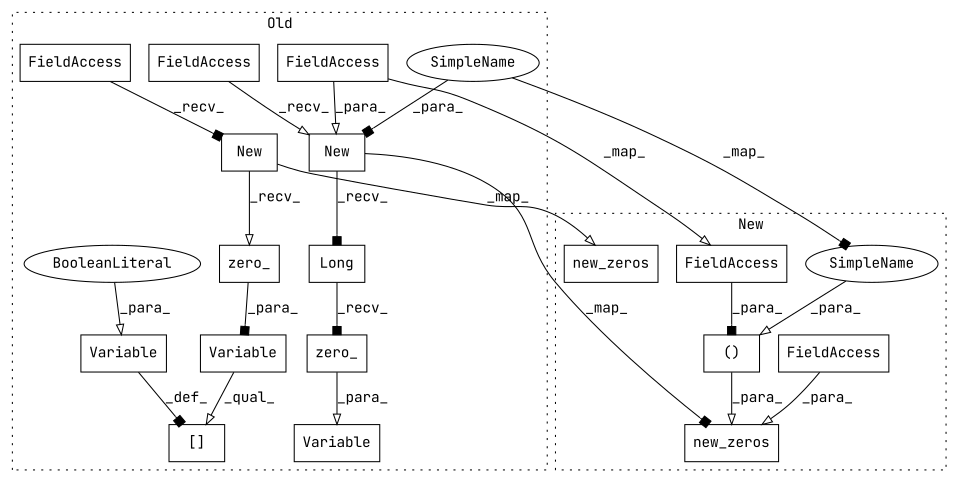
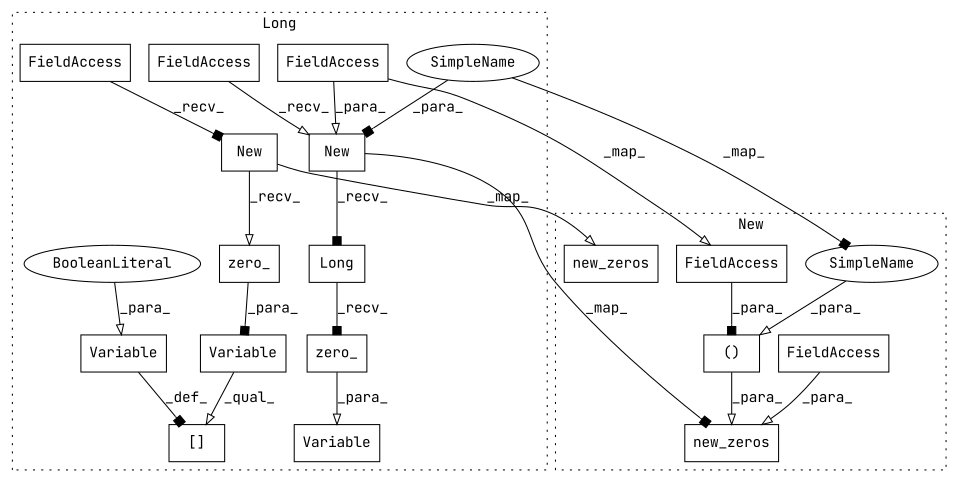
(280, 24) -> (280, 24)
